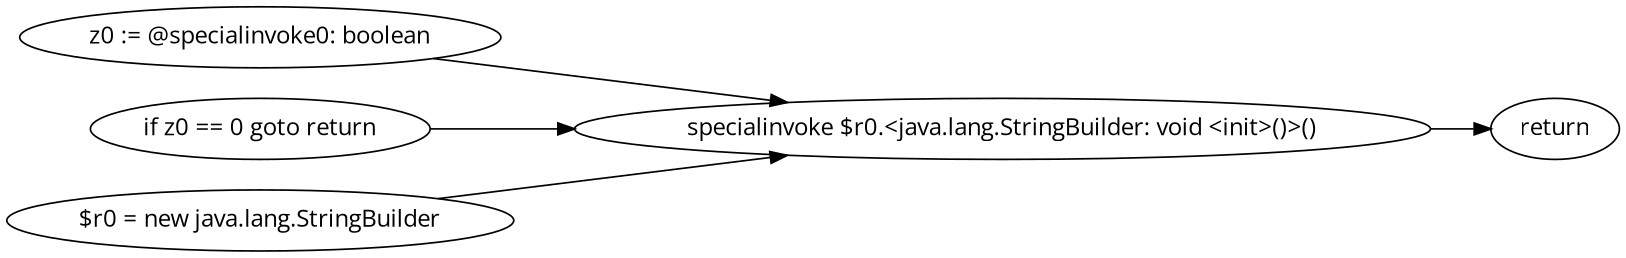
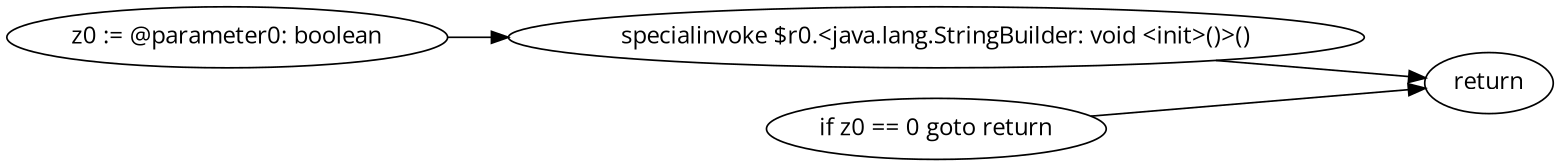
(260, 37) -> (227, 37)
(494, 129) -> (1250, 103)
(260, 220) -> none
